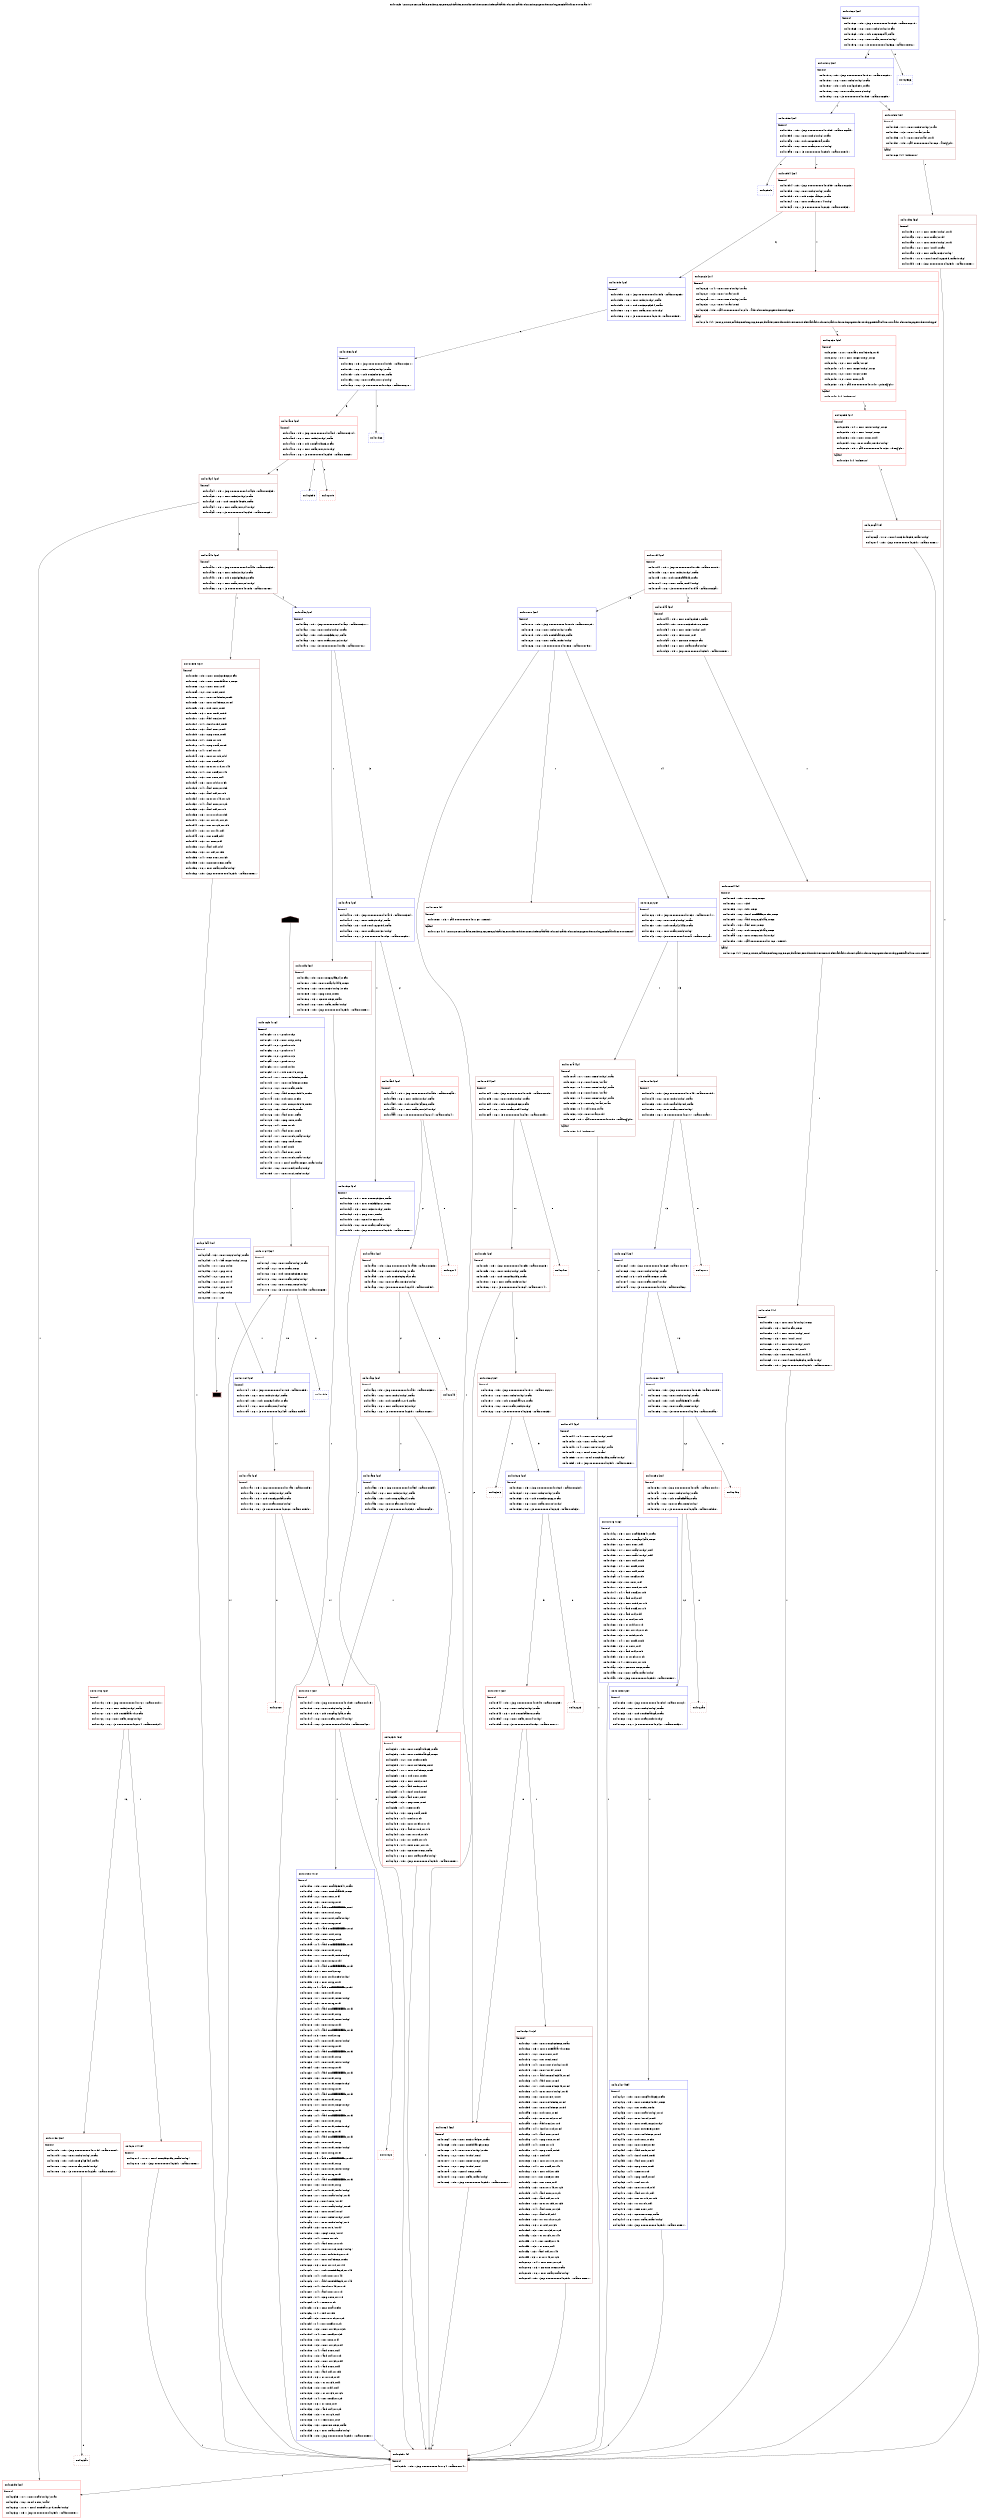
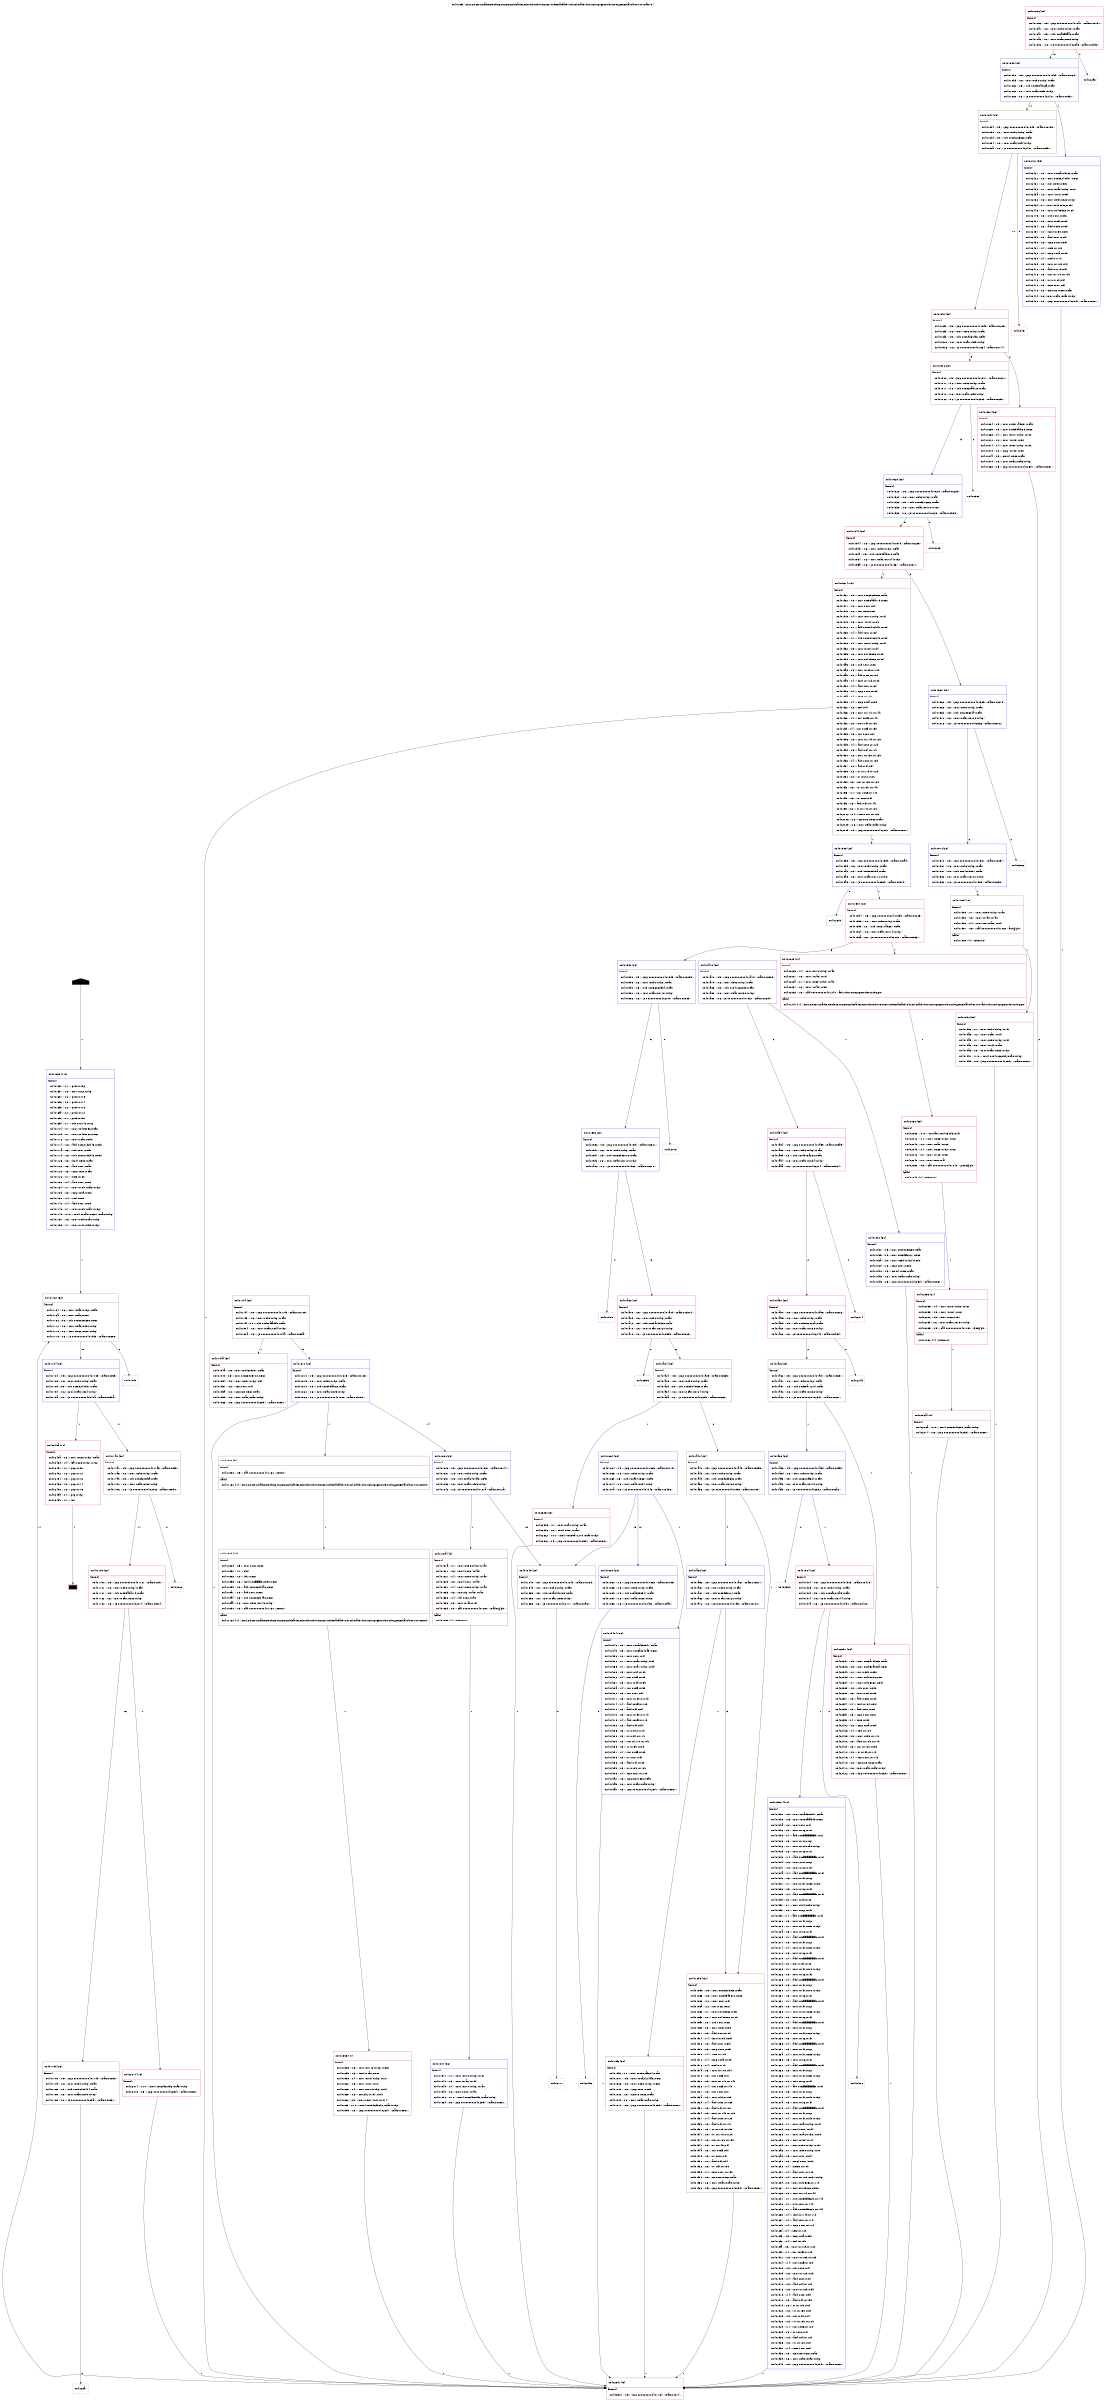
none -> (1029, 105)
(836, 107) -> (872, 839)
(324, 474) -> (664, 1073)
(756, 768) -> (324, 1518)
(353, 774) -> (726, 1790)
(665, 1183) -> (617, 1540)
(222, 1270) -> (73, 1473)
(249, 1337) -> (77, 1420)
(683, 1443) -> none
none -> (784, 1587)
(305, 1599) -> (135, 1529)
(500, 1925) -> (937, 625)
(236, 2480) -> (512, 1982)
